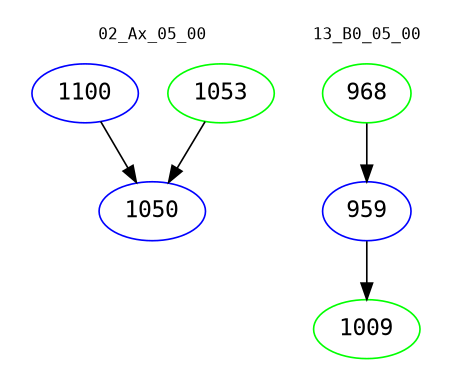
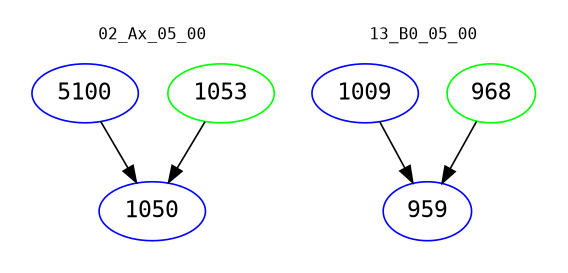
(85, 93) -> (85, 93)
(367, 262) -> (392, 145)
(367, 329) -> (365, 93)
